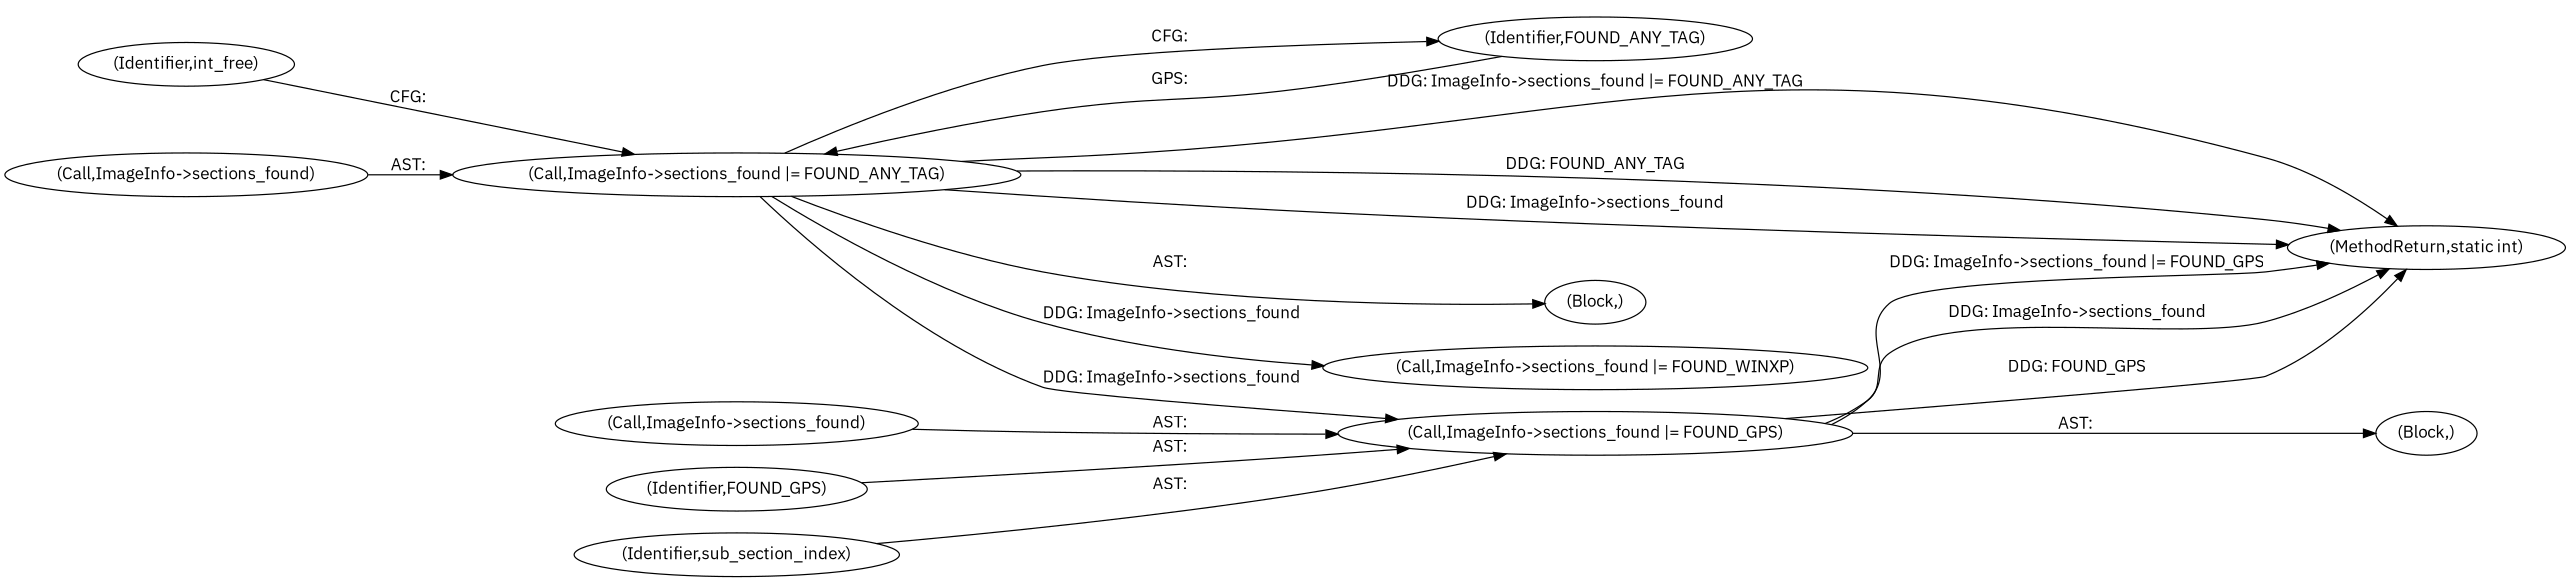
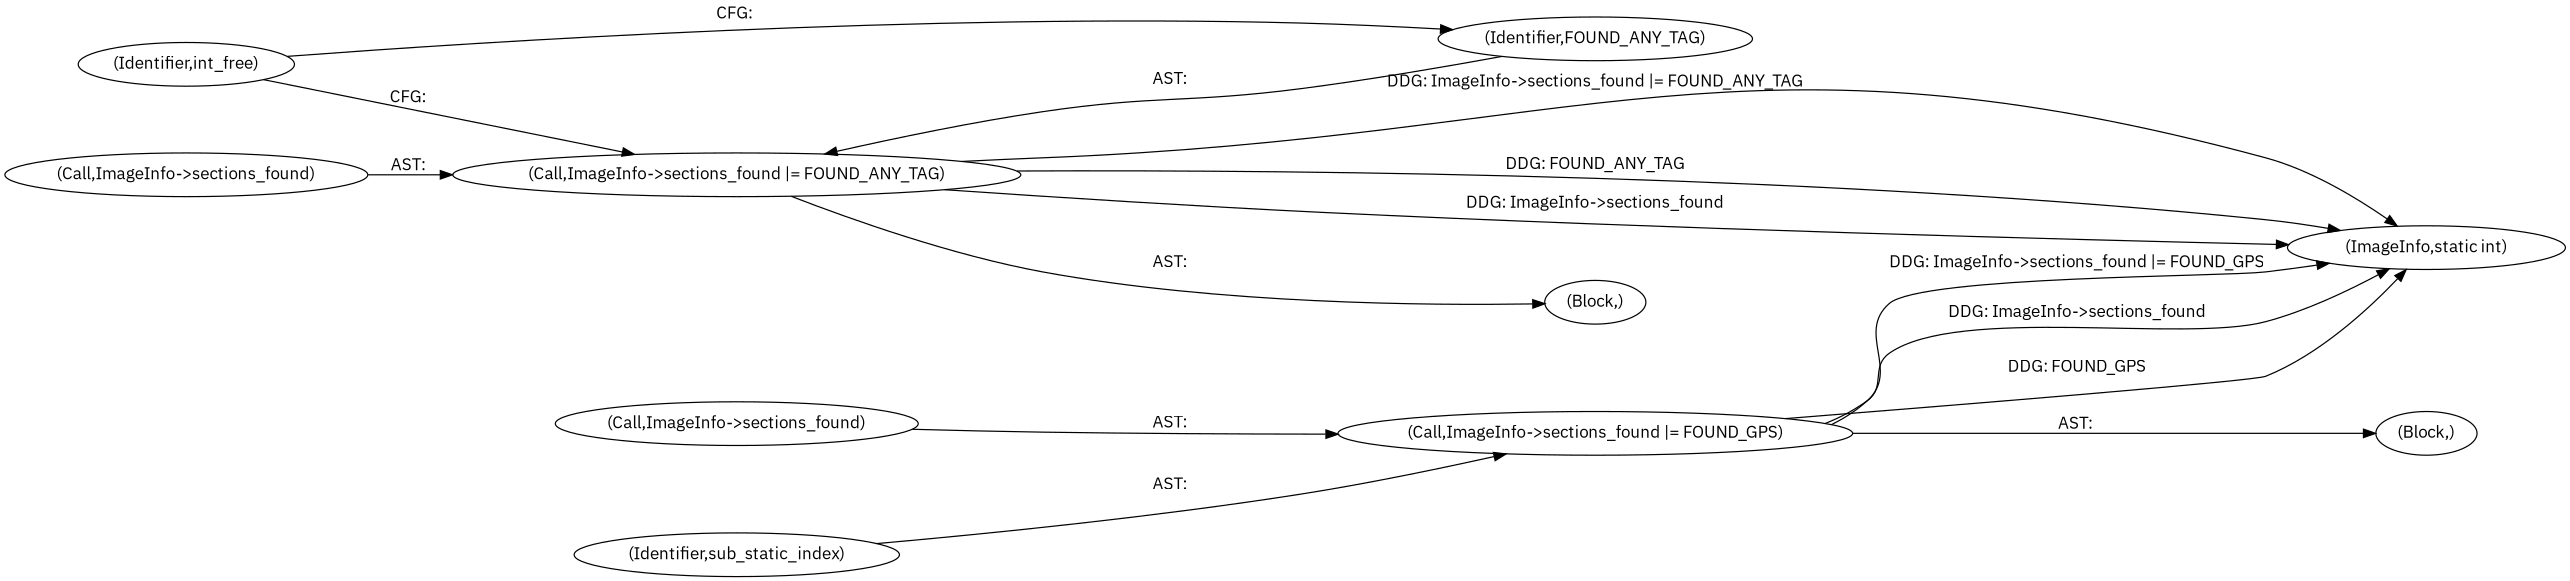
(1098, 58) -> (863, 25)
(1172, 80) -> (1172, 80)
(2426, 248) -> (2426, 248)
(1595, 368) -> none
(1043, 387) -> none
(737, 489) -> none
(737, 555) -> (737, 555)
